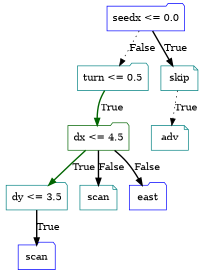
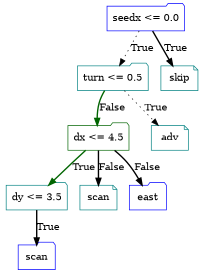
(142, 48) -> (142, 48)
(175, 105) -> (139, 106)
(112, 108) -> (112, 108)
